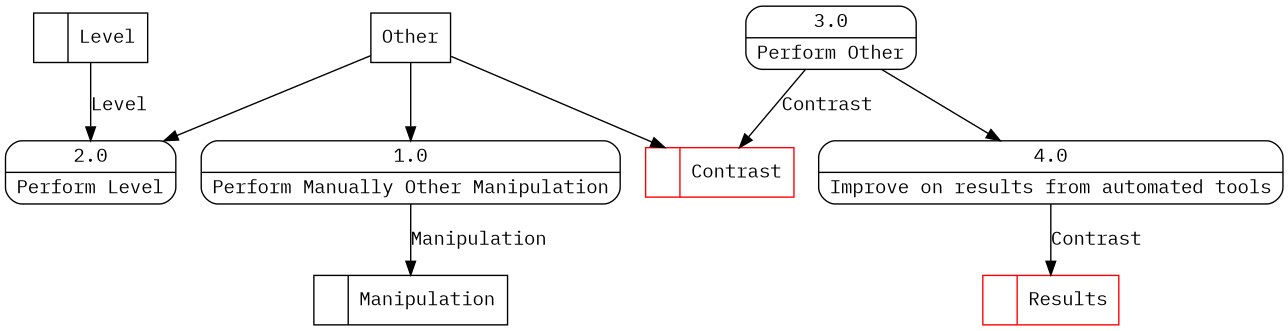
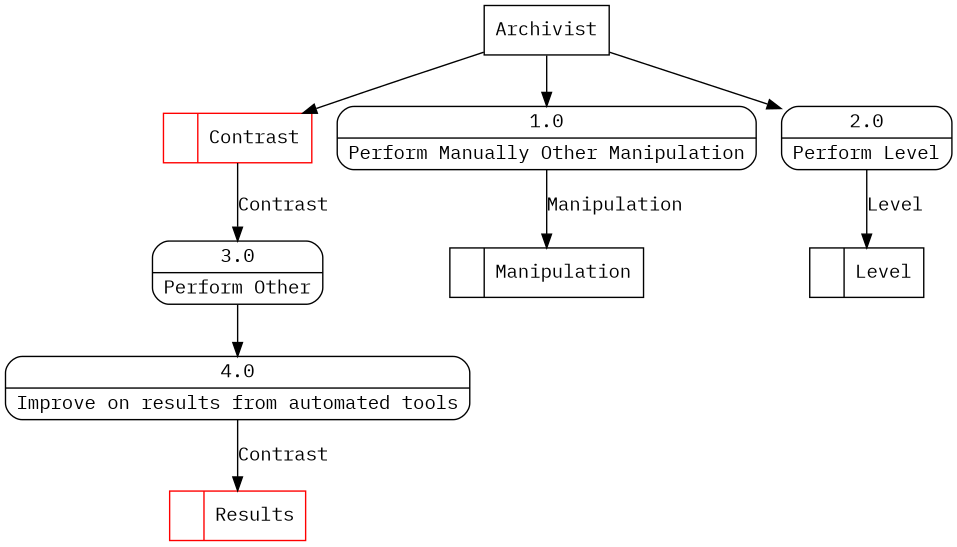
(411, 38) -> (547, 30)
(91, 95) -> (867, 202)
(777, 103) -> (238, 195)
